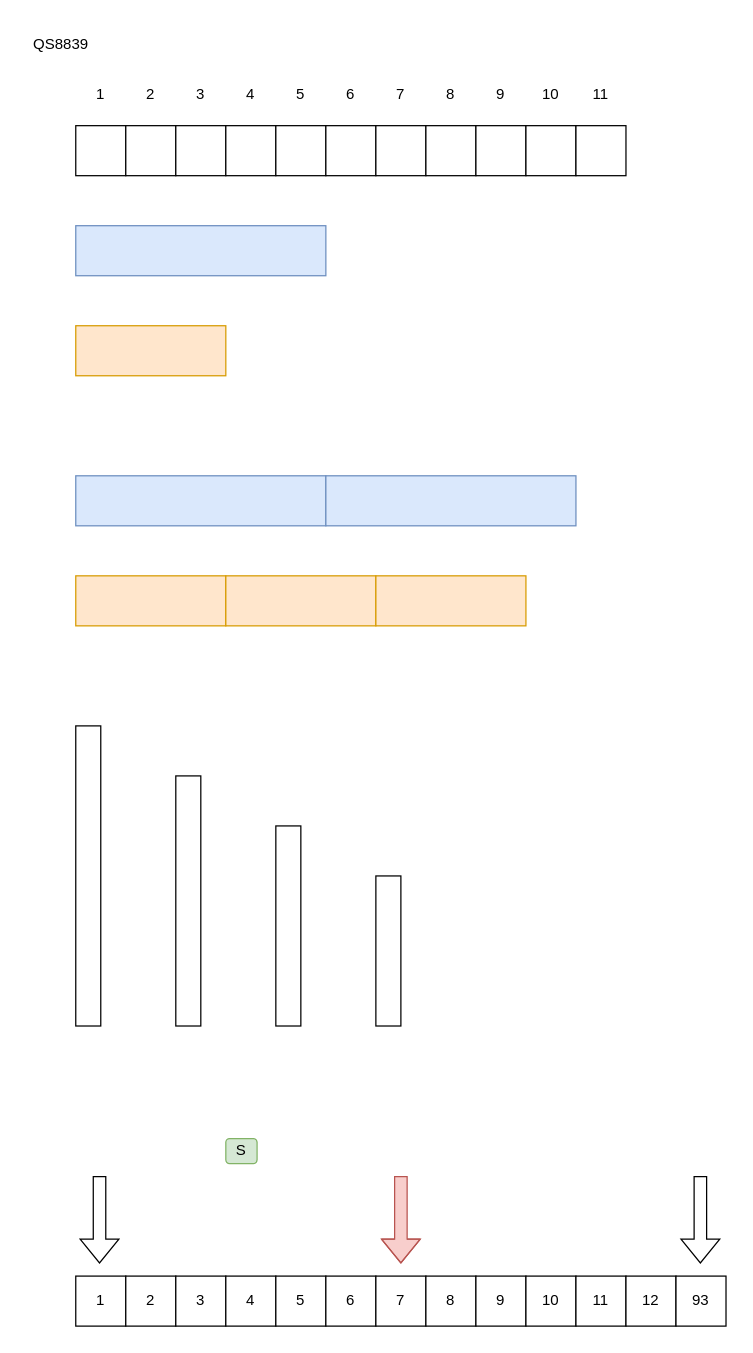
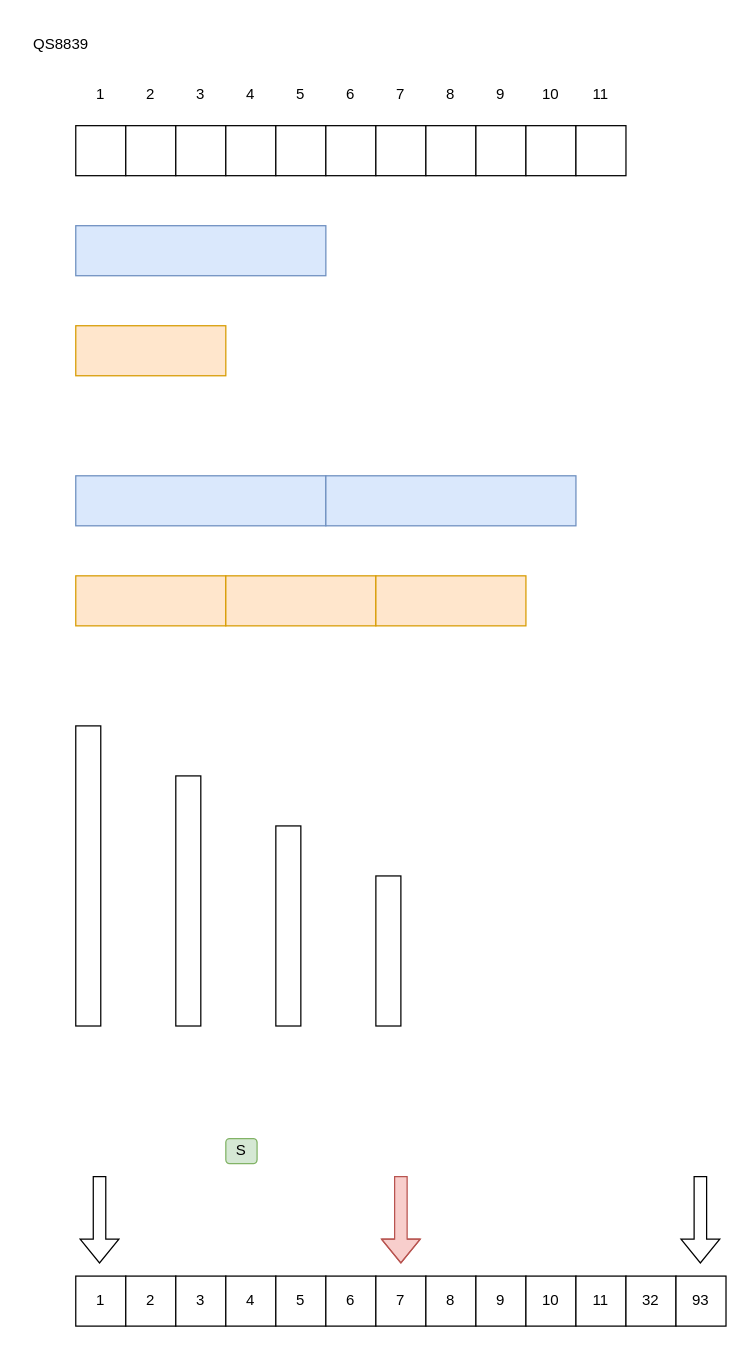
(651, 1301) -> (651, 1301)
